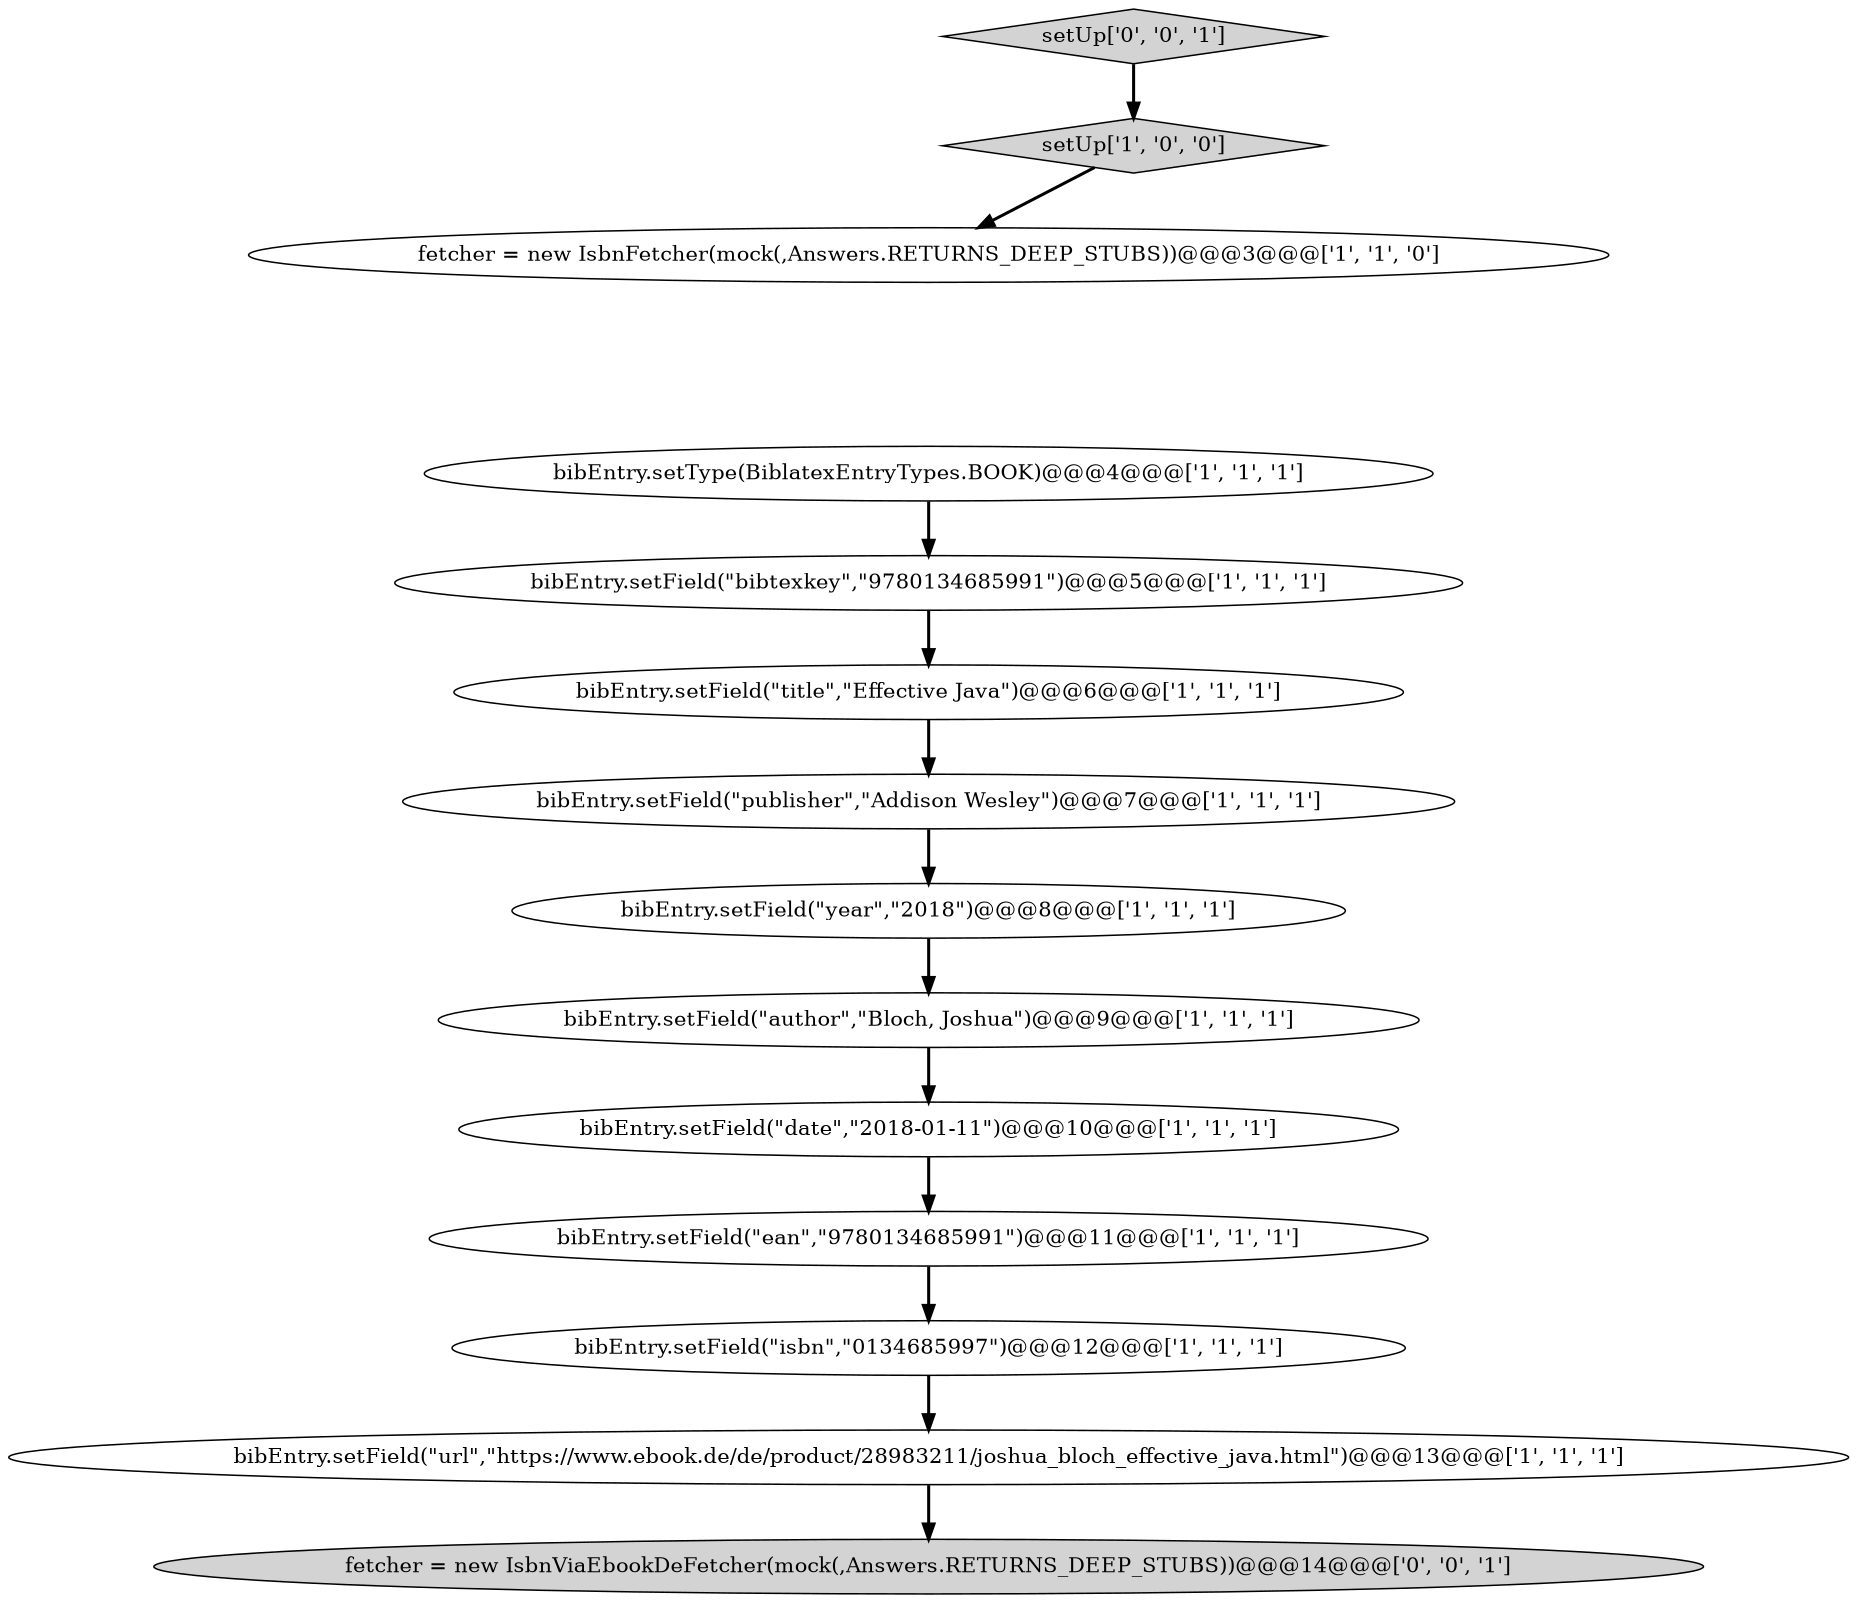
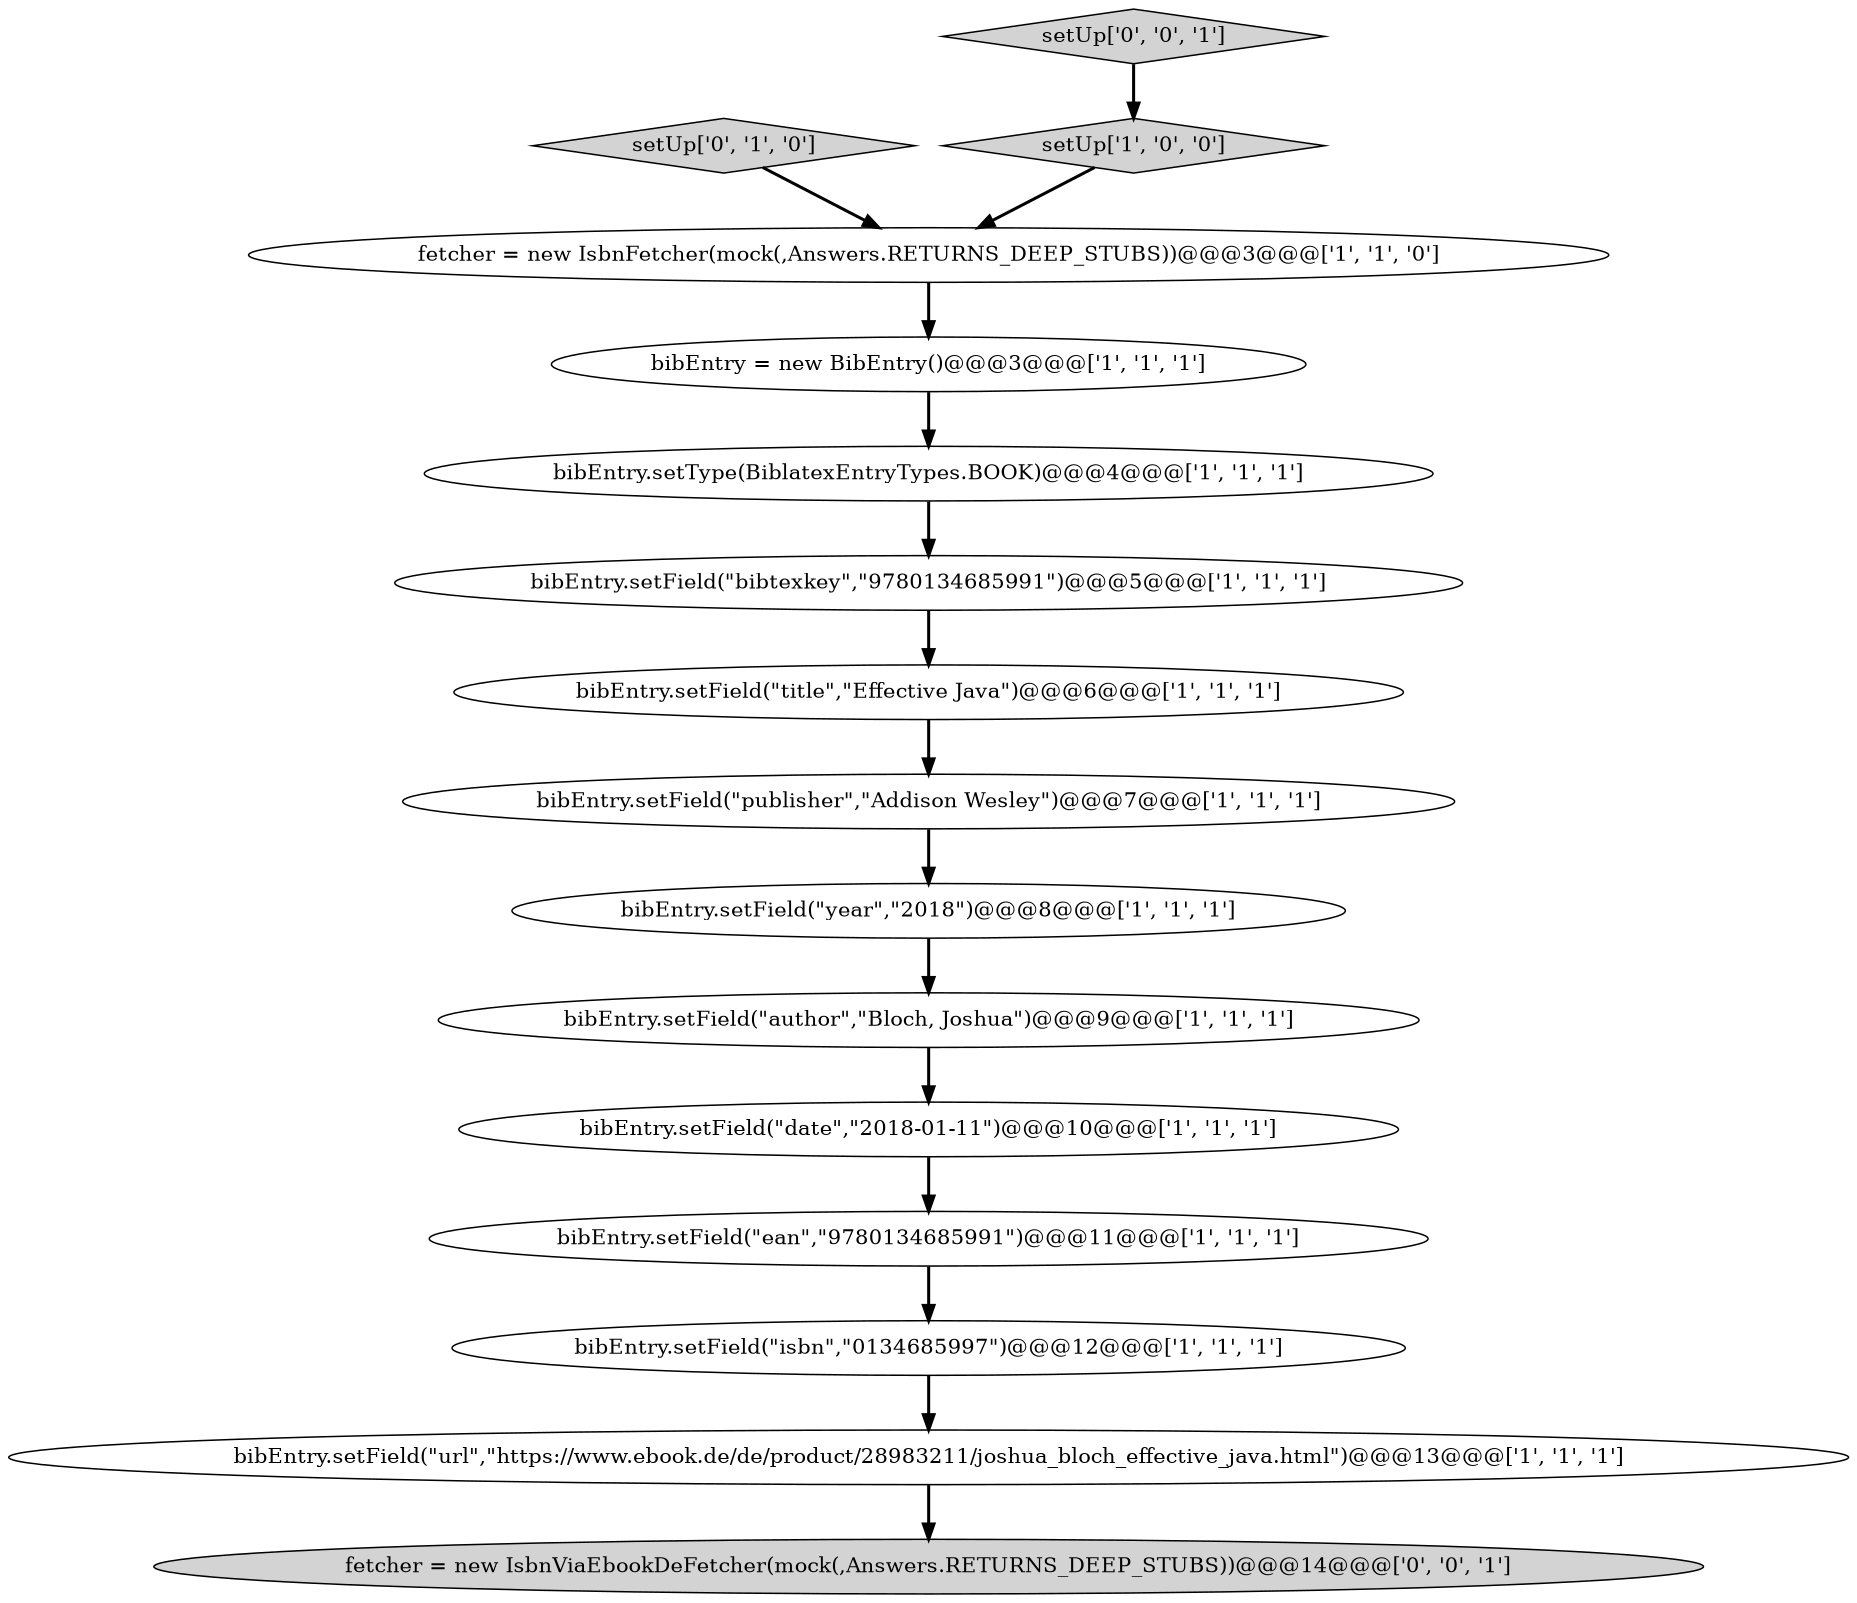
none -> (724, 146)
none -> (929, 364)
